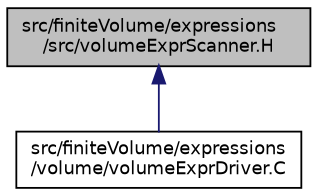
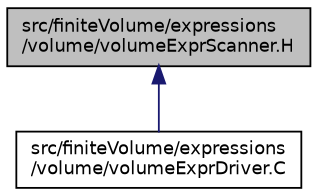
(159, 37) -> (159, 37)
